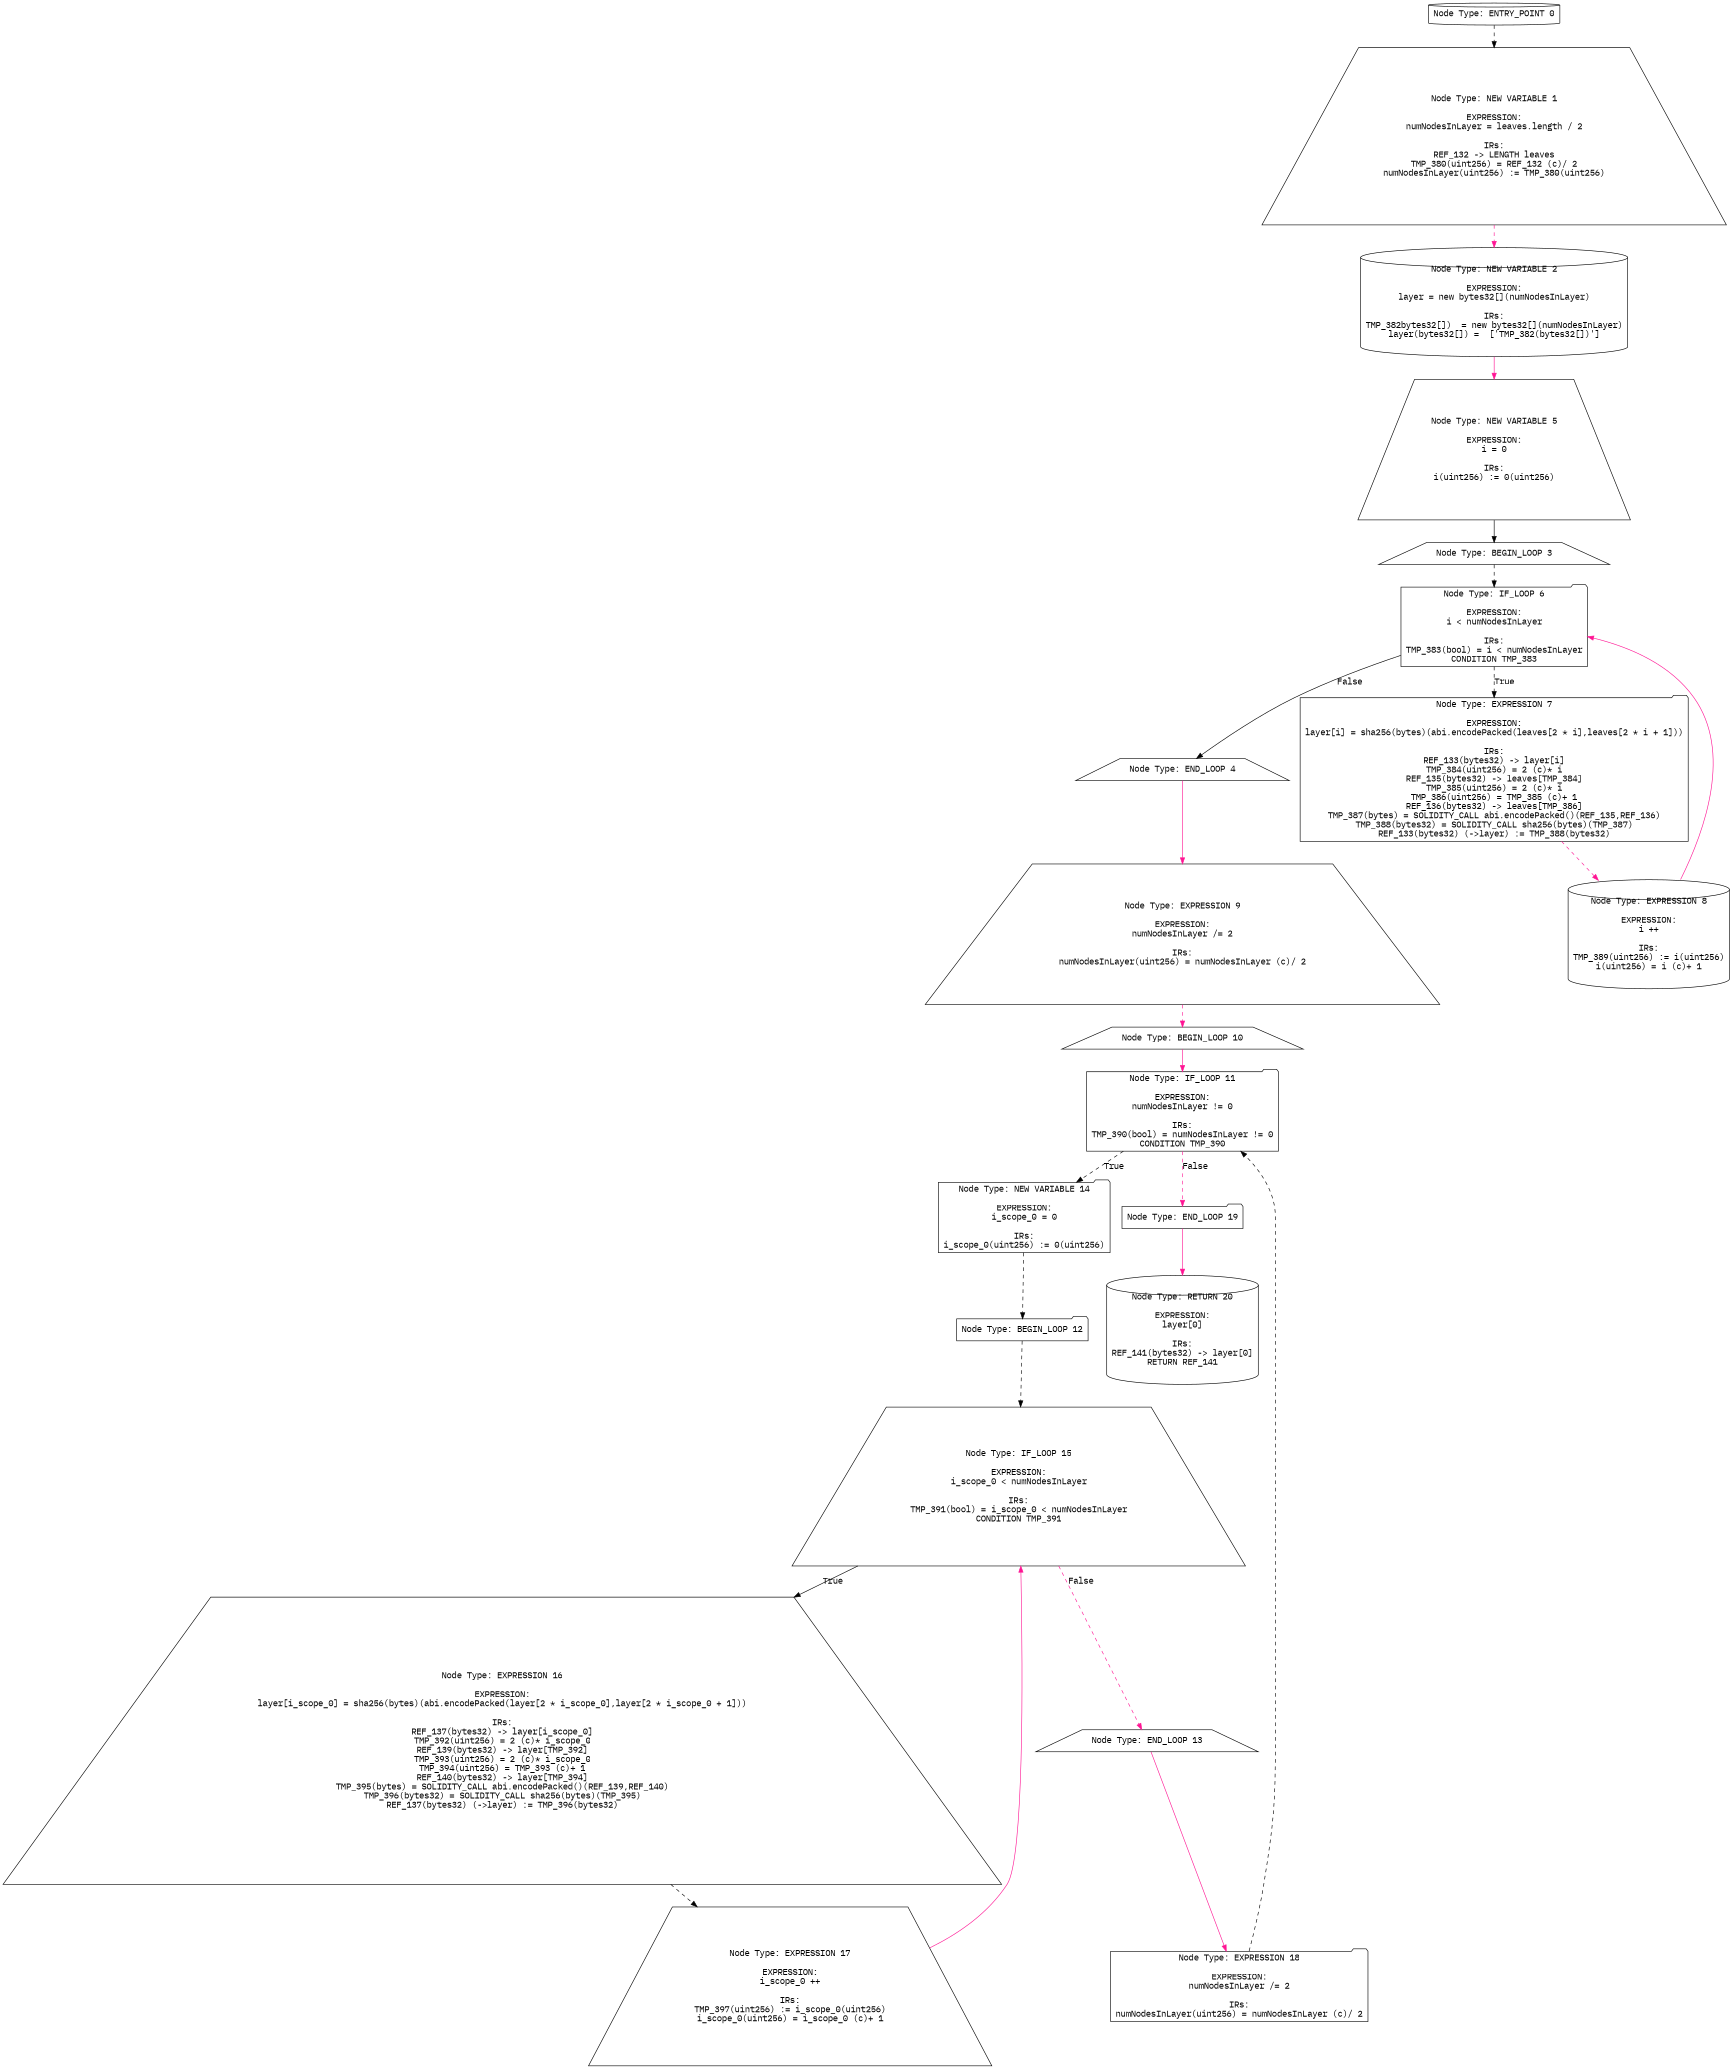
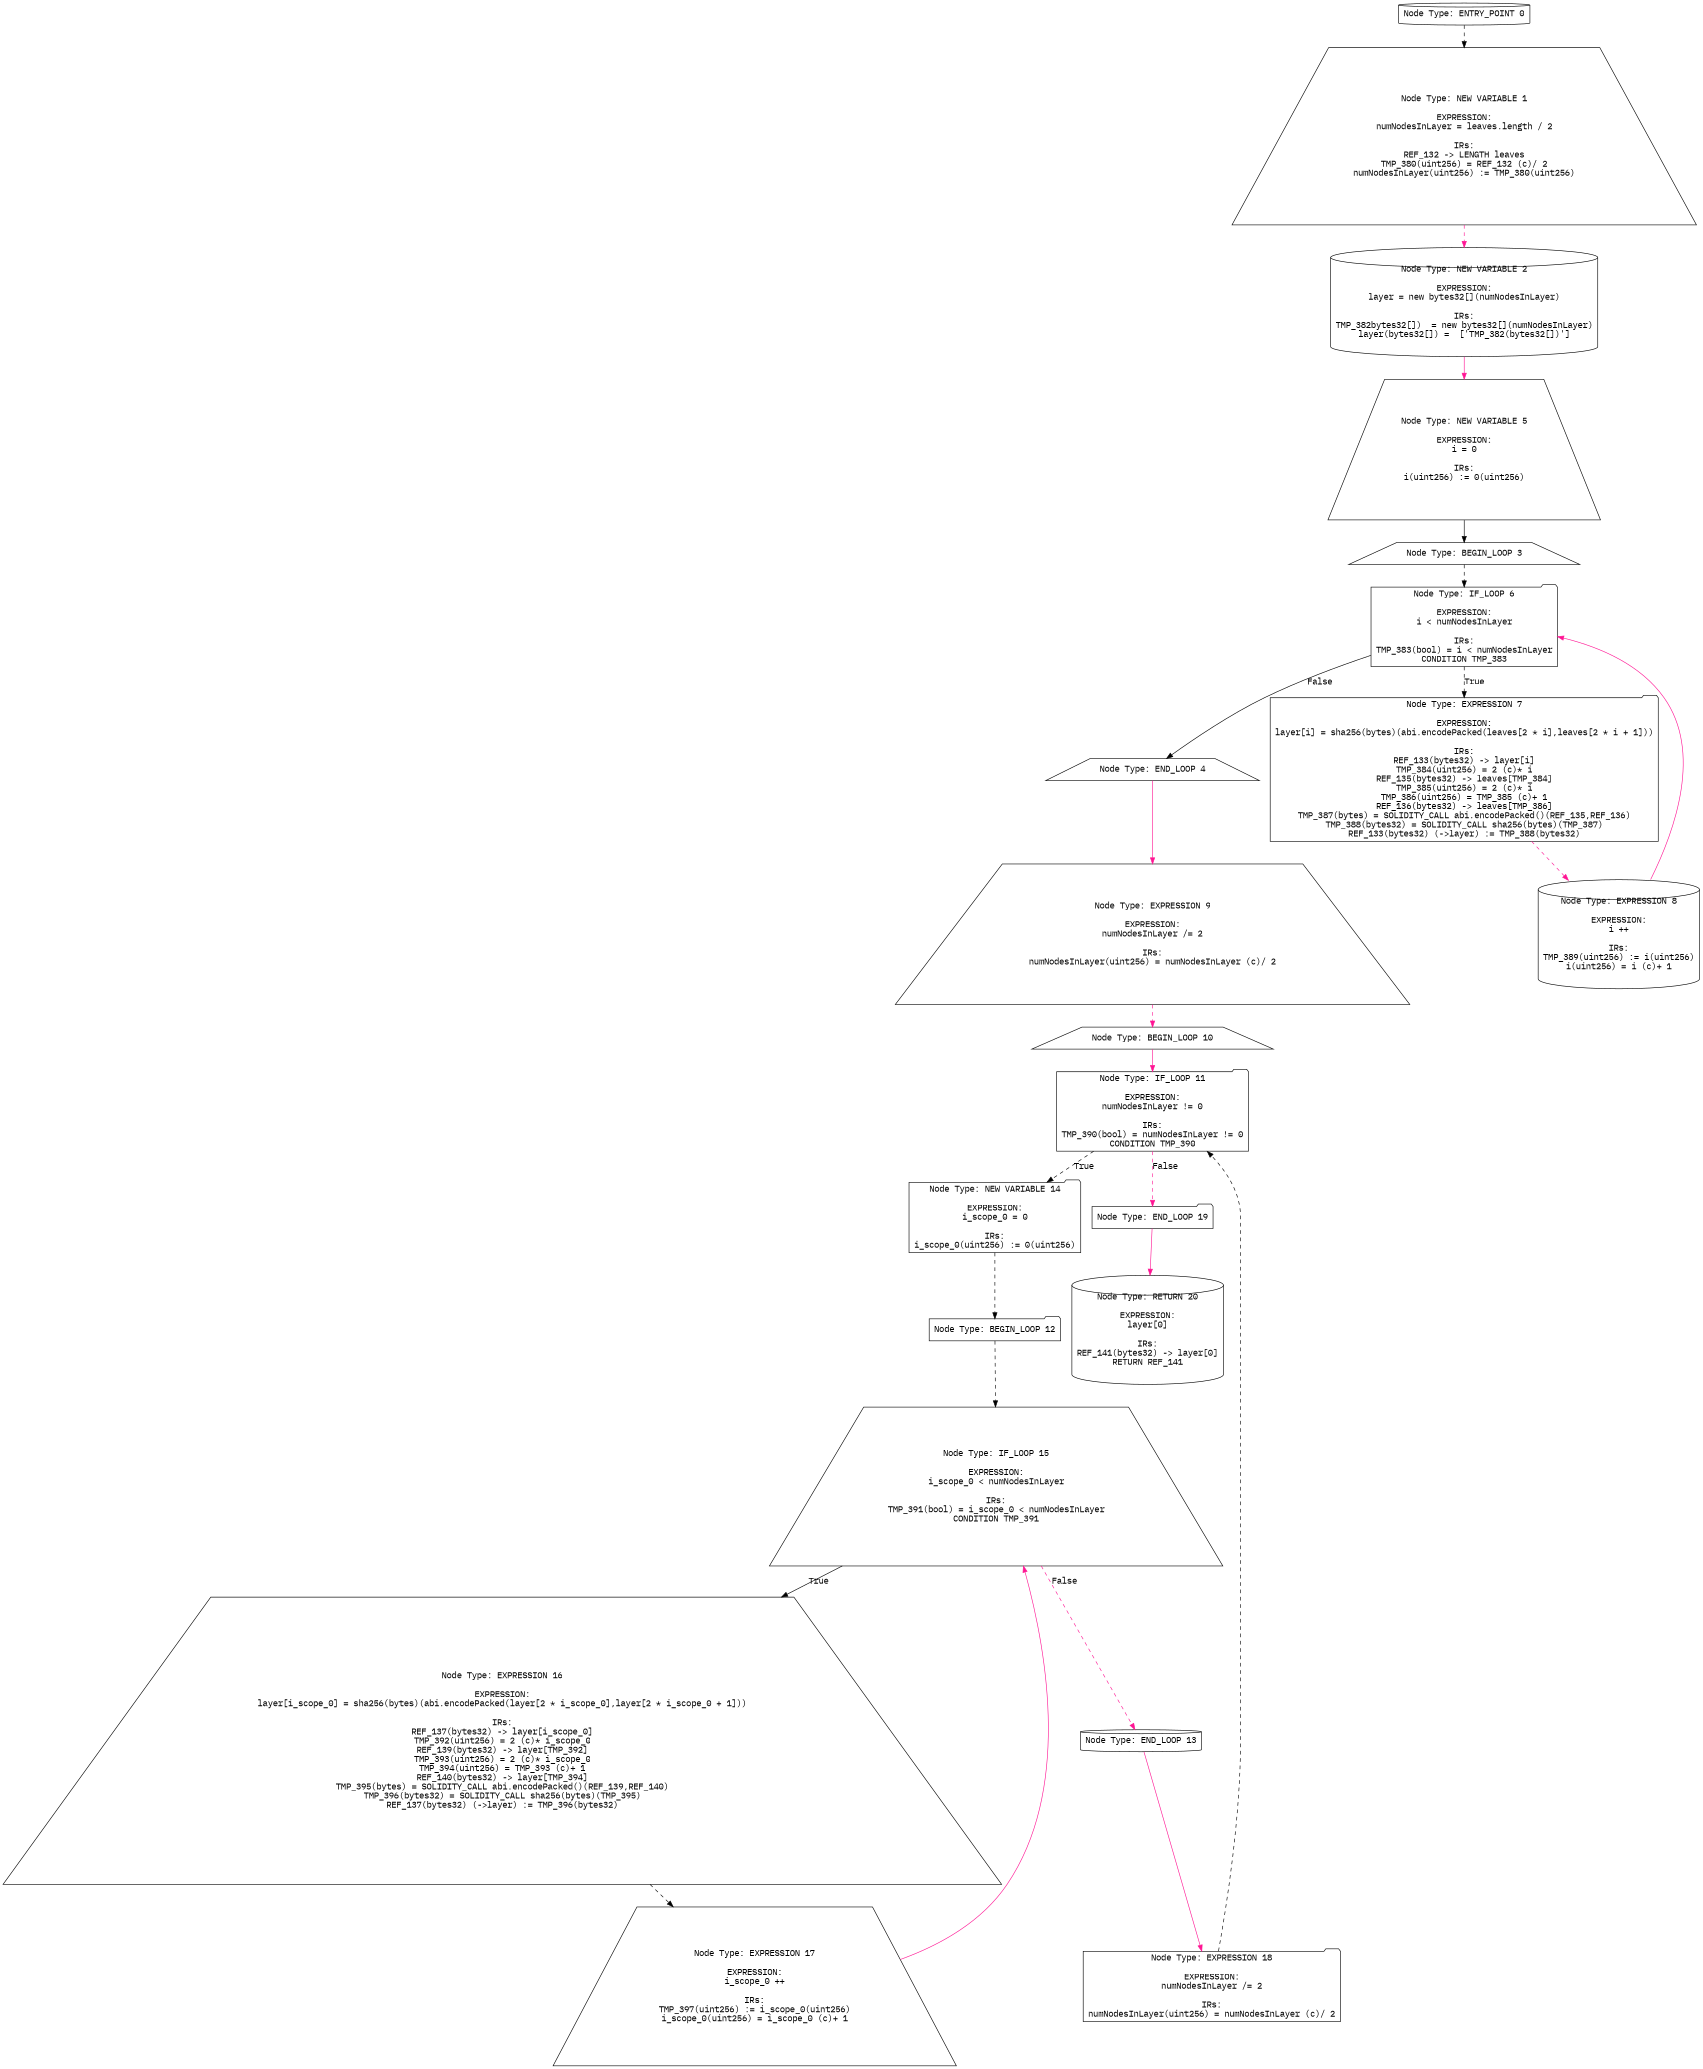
(1147, 1741) -> (1141, 1741)
